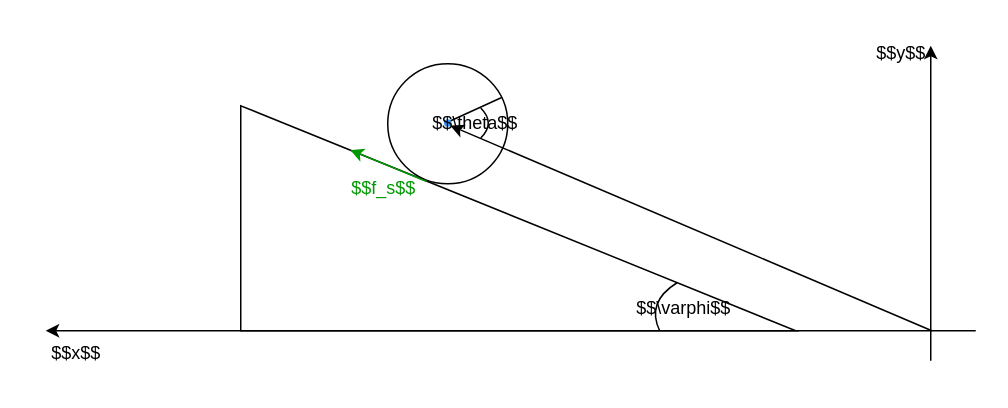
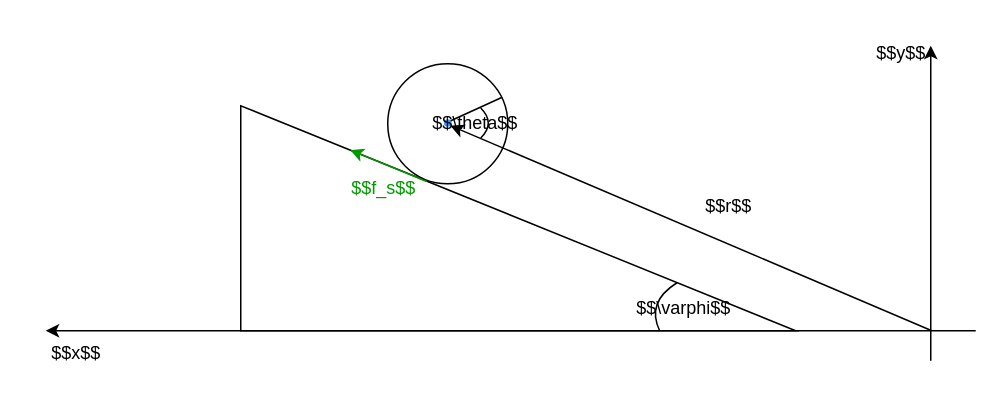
none -> (728, 206)
